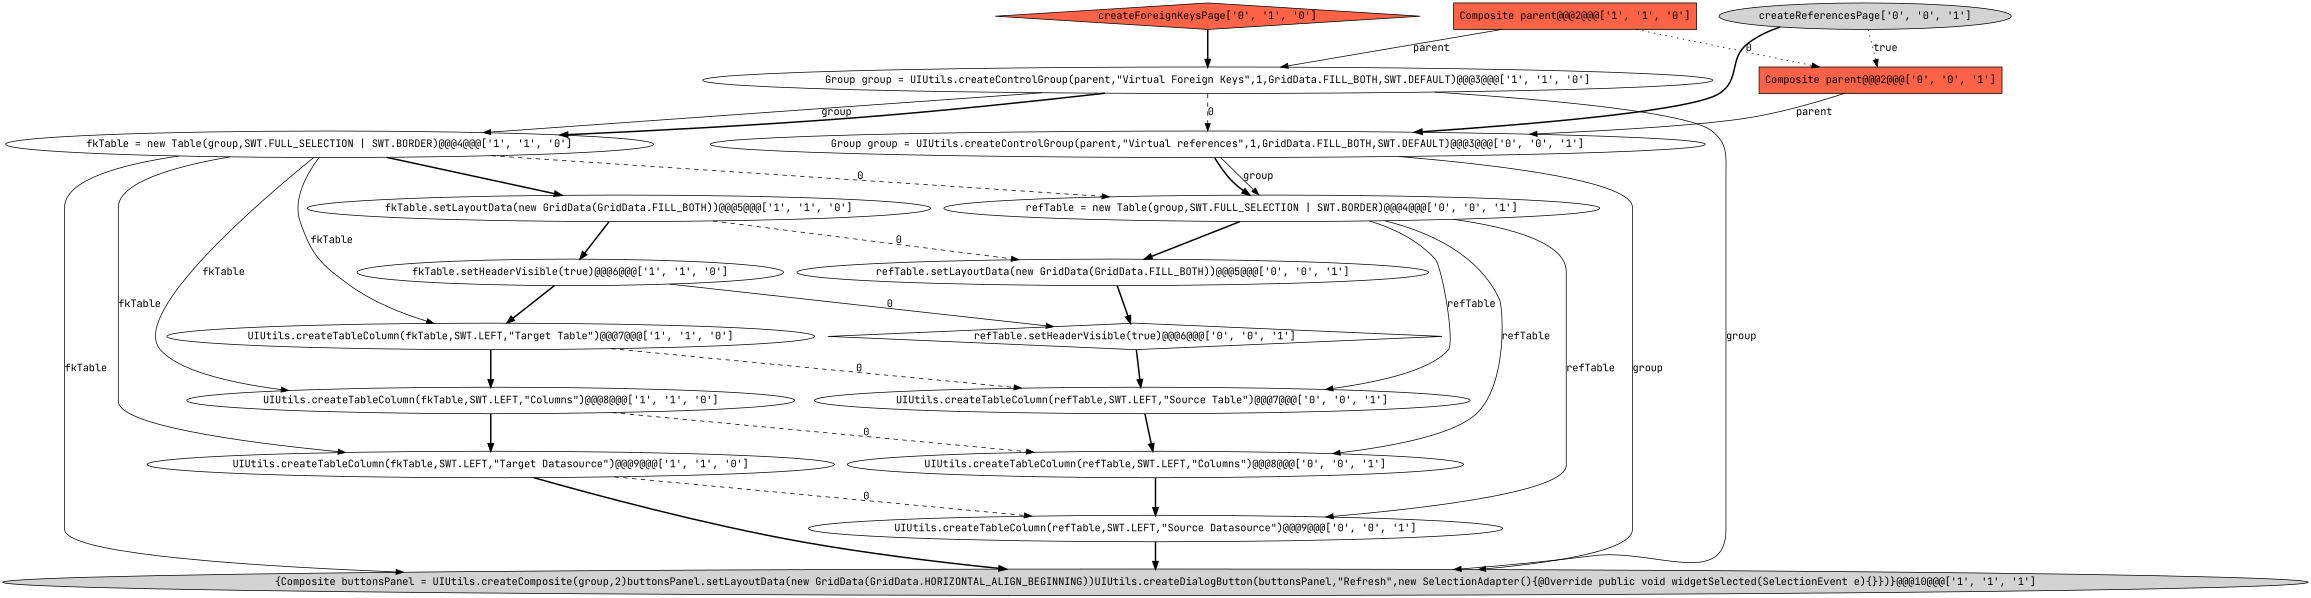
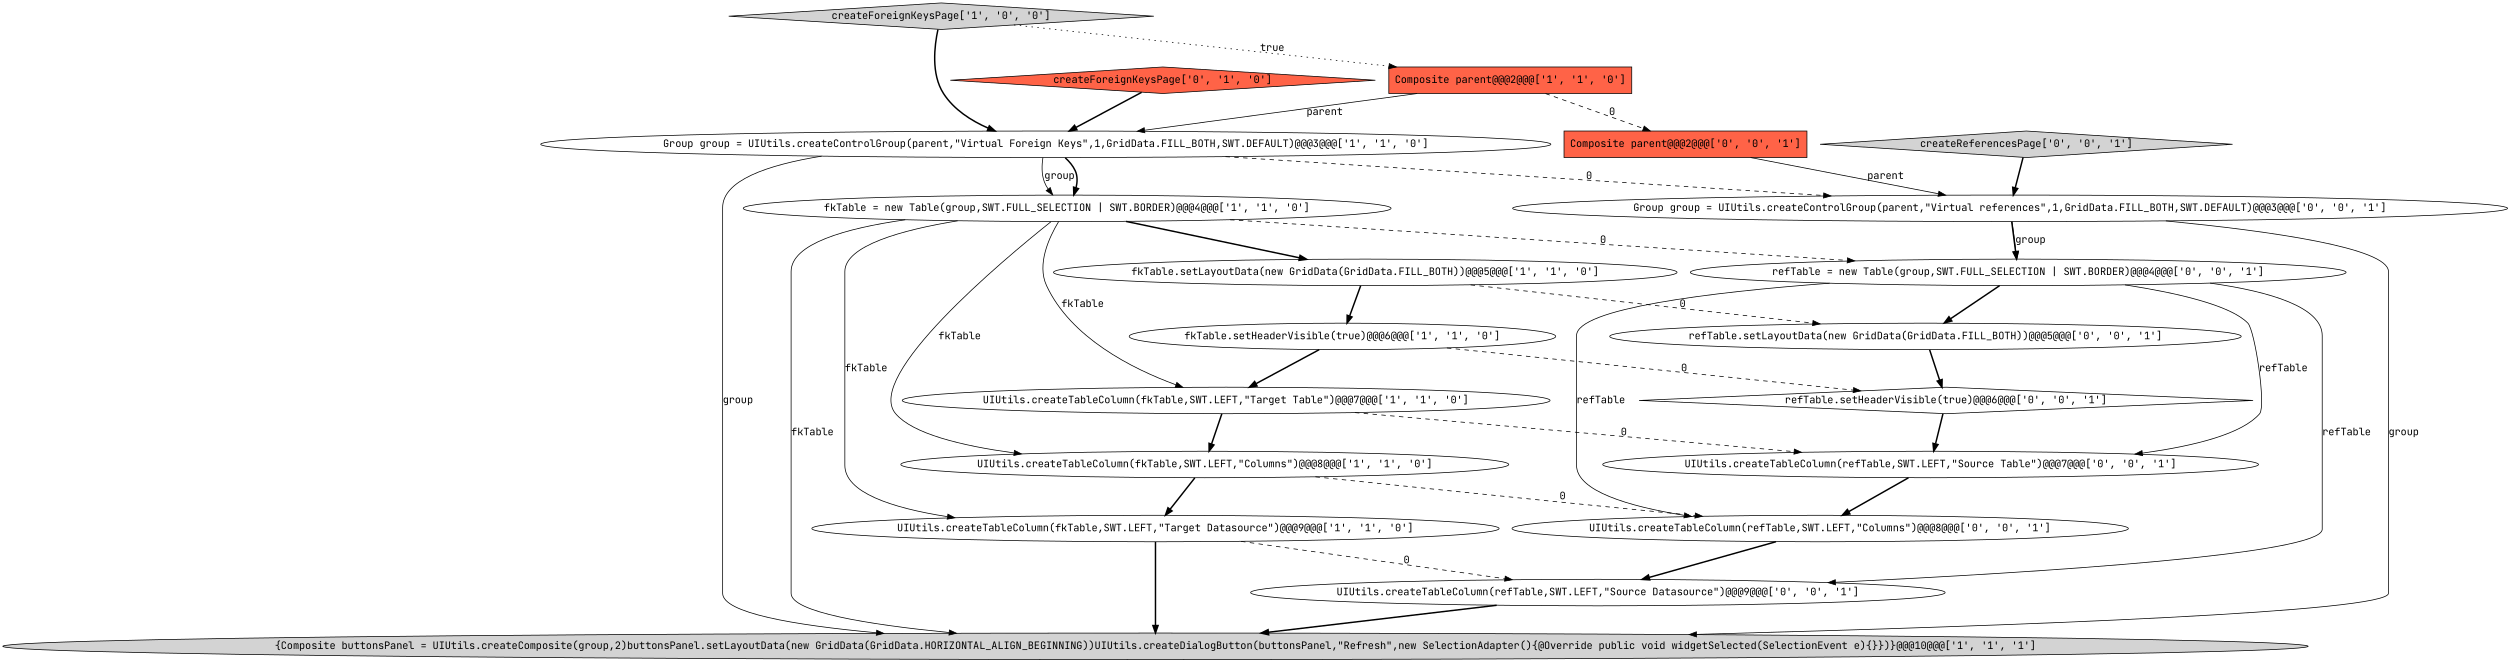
none -> (941, 16)
(1865, 16) -> (2026, 144)
(1872, 45) -> none
(1724, 47) -> (1594, 111)
(858, 305) -> (1650, 369)
